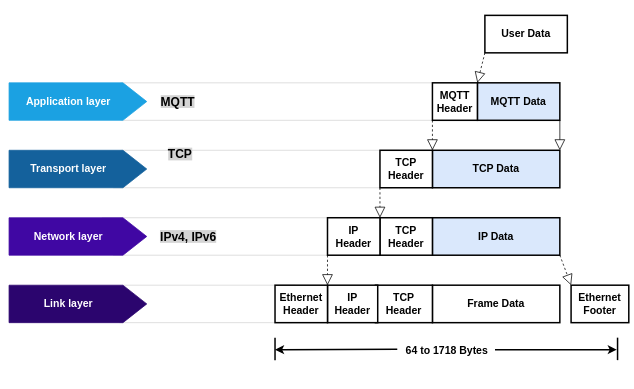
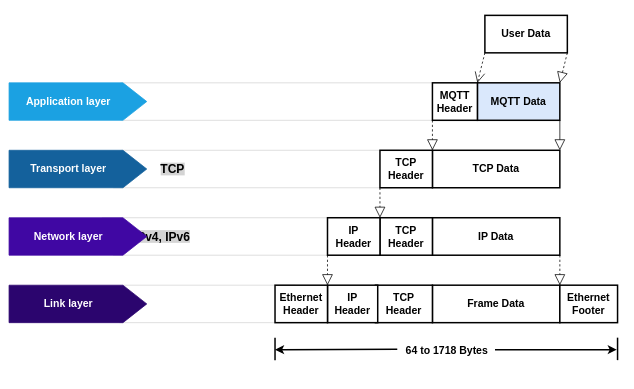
none -> (565, 63)
(480, 71) -> (479, 75)
(177, 102) -> none
(180, 154) -> (172, 169)
(496, 169) -> (496, 169)
(188, 237) -> (162, 237)
(496, 237) -> (496, 237)
(600, 304) -> (589, 304)
